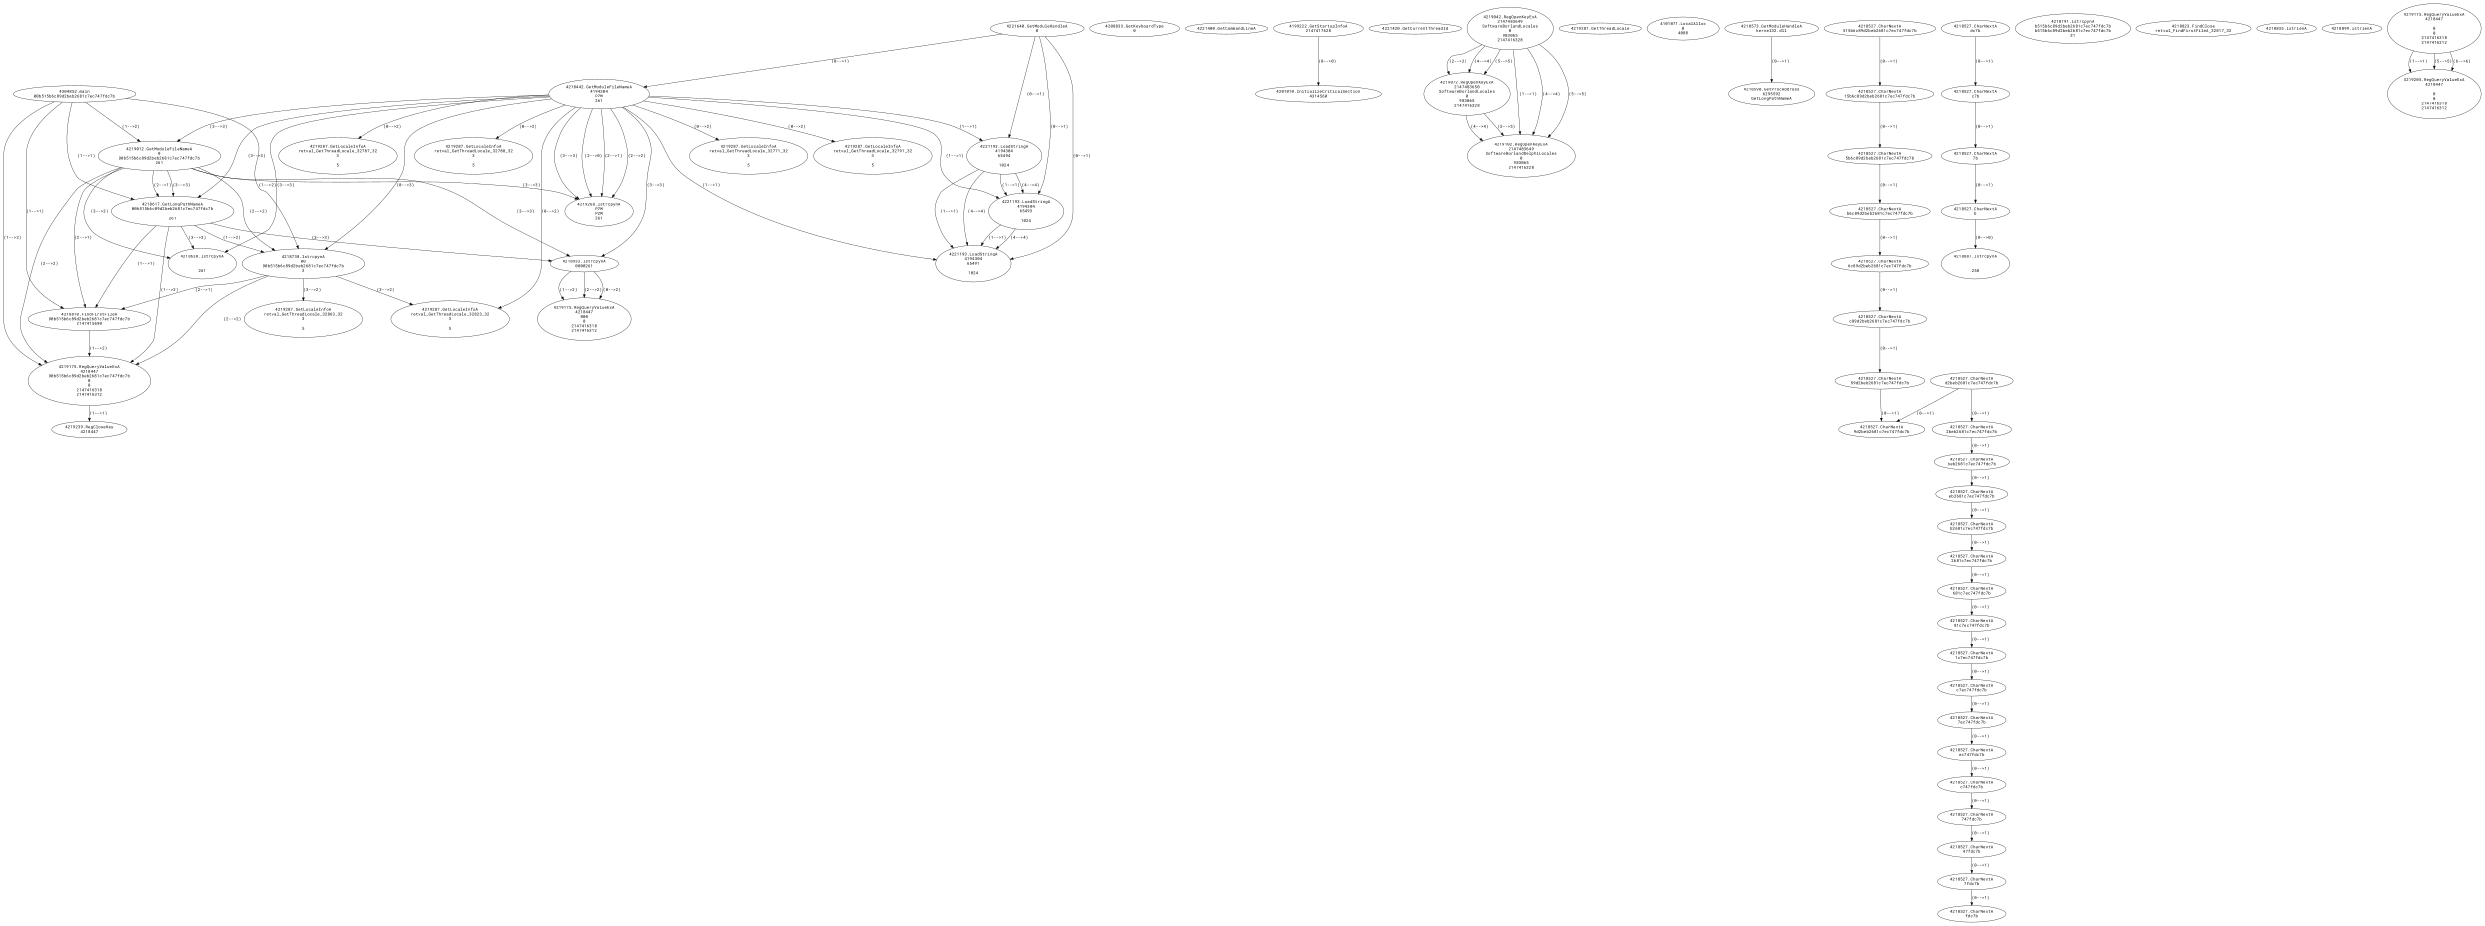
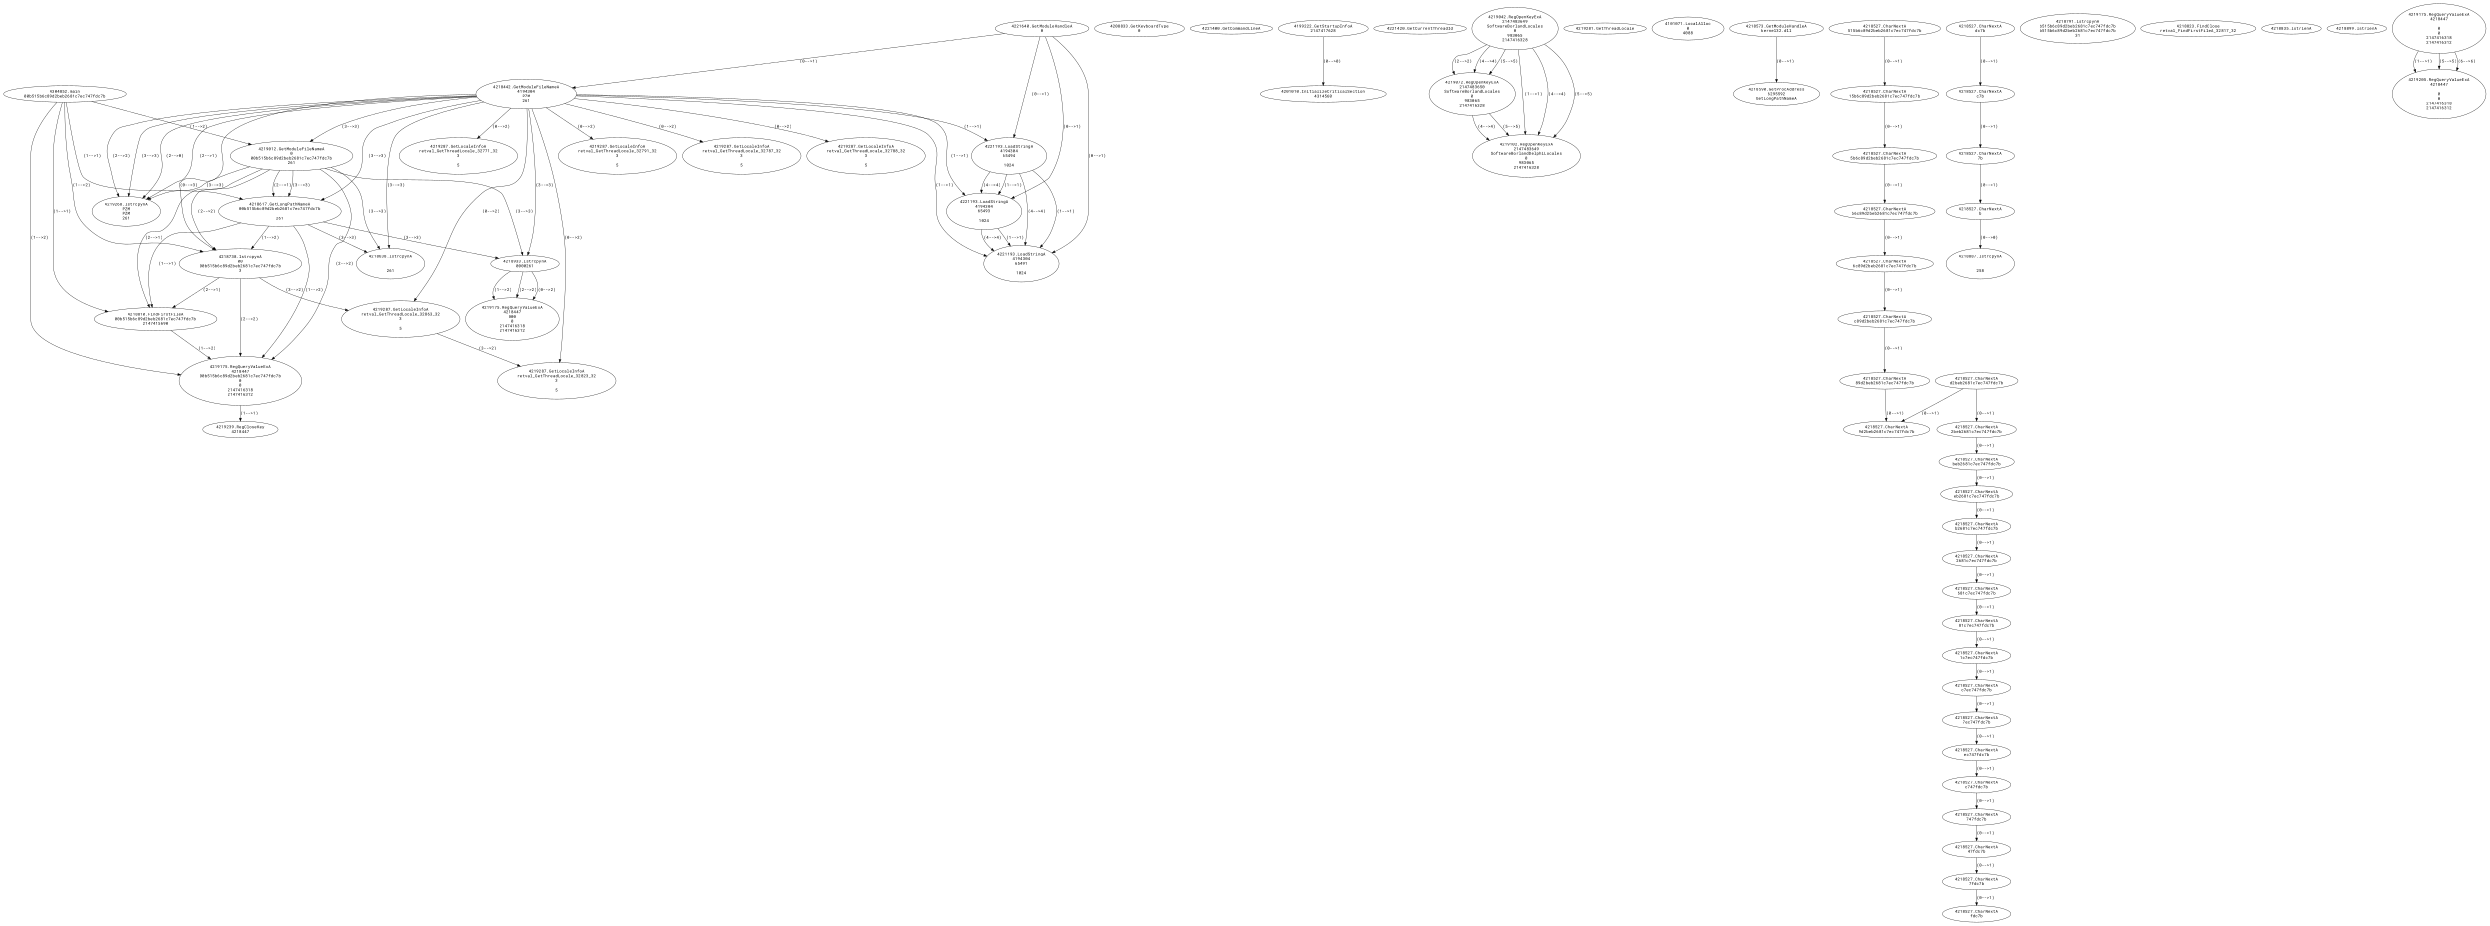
none -> (477, 198)
(373, 290) -> (477, 349)
